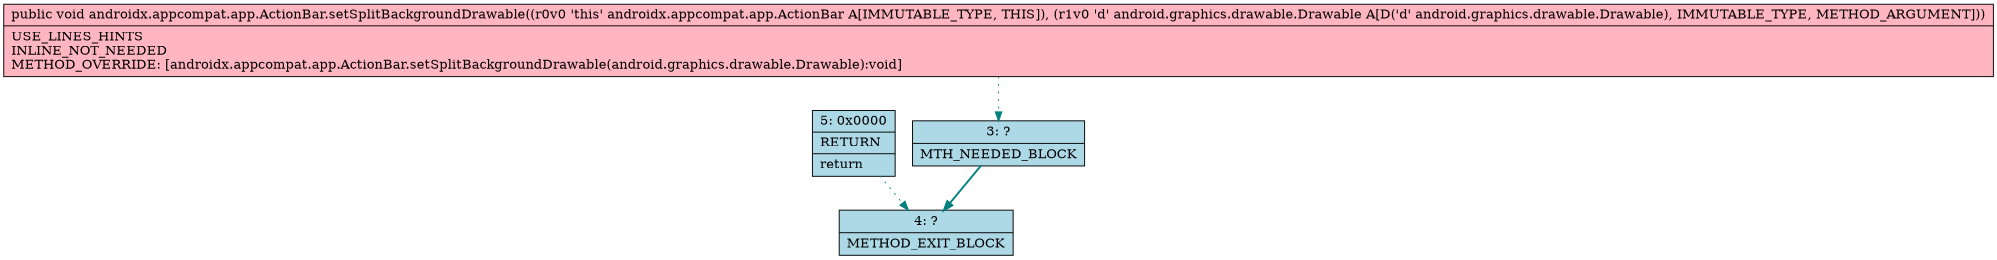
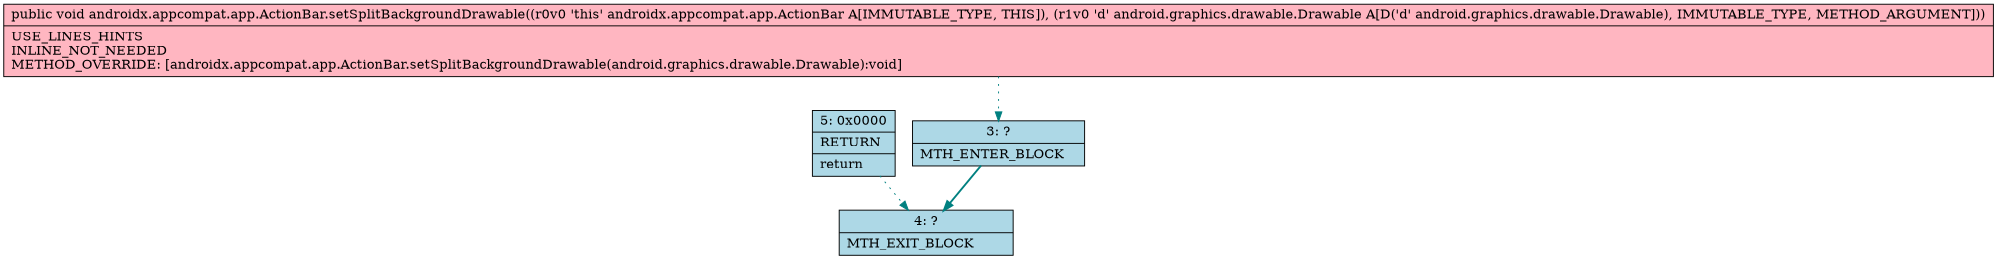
(999, 154) -> (992, 154)
(926, 244) -> (911, 244)
